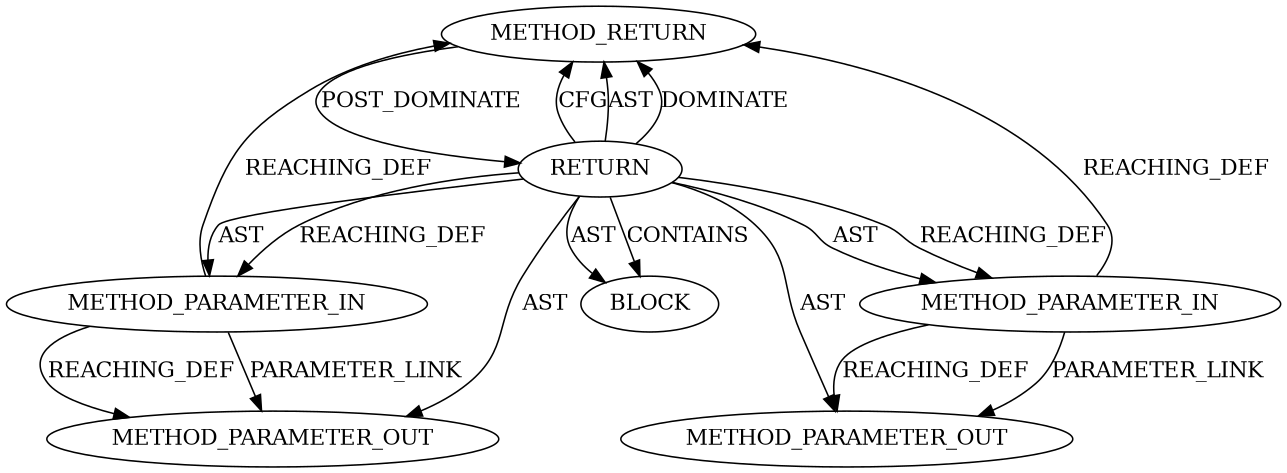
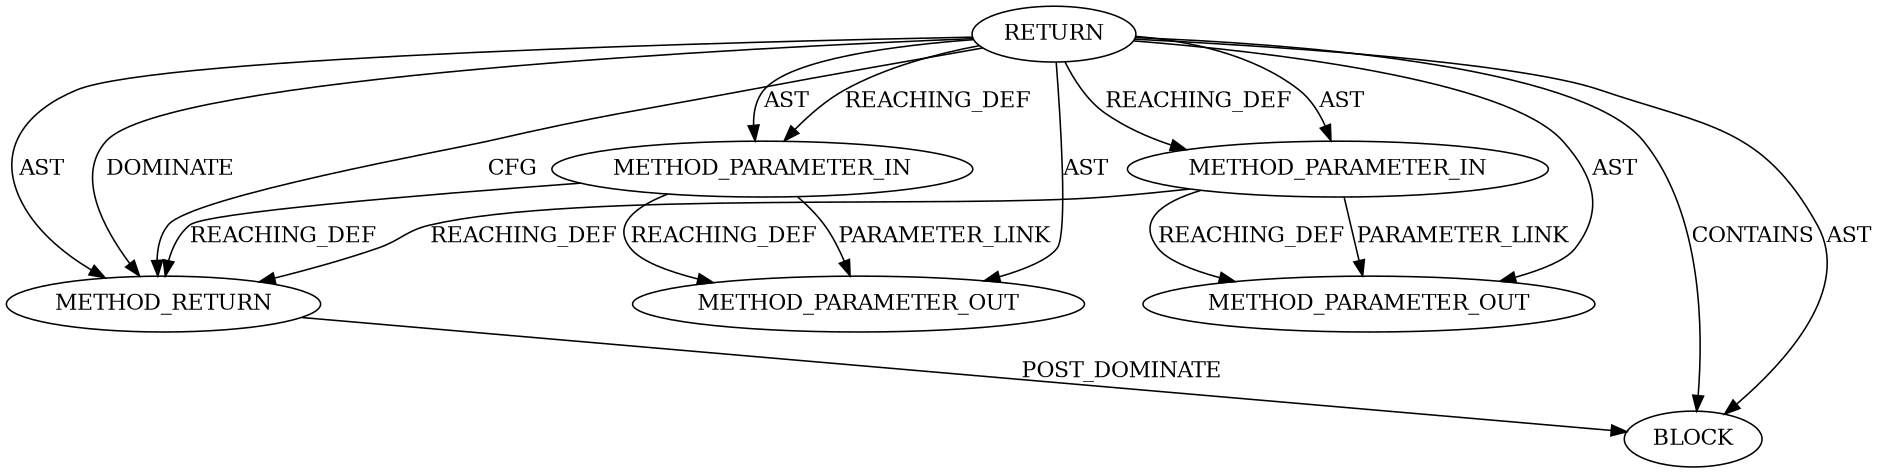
(329, 120) -> (957, 374)
